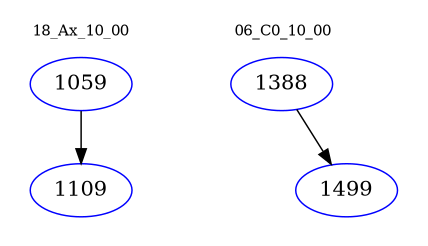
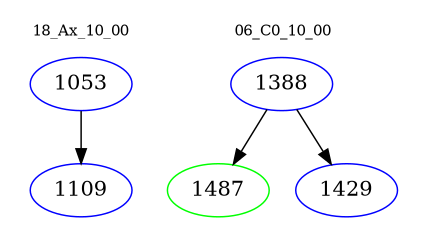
(81, 84) -> (81, 84)
none -> (218, 190)
(347, 190) -> (347, 190)
